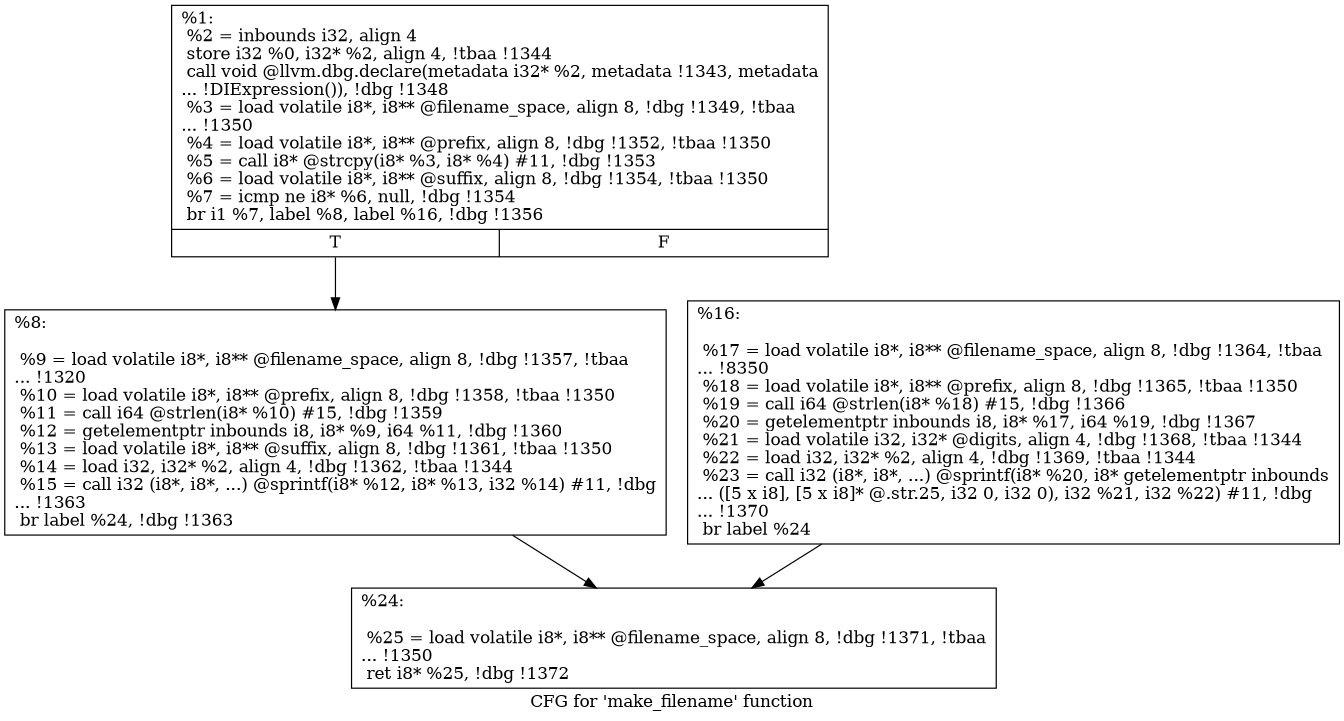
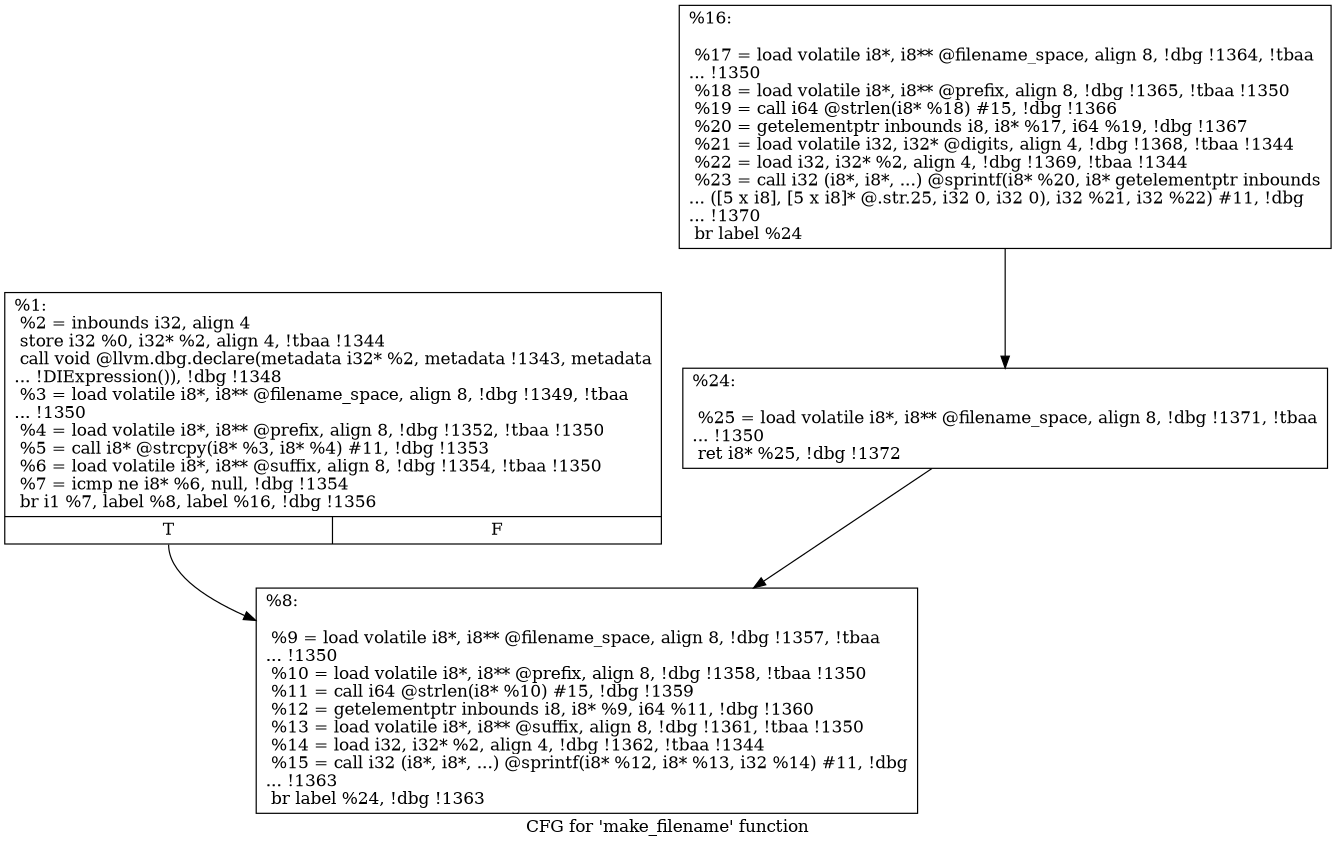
(733, 369) -> (725, 73)
(51, 378) -> (302, 656)
(549, 558) -> (848, 525)
